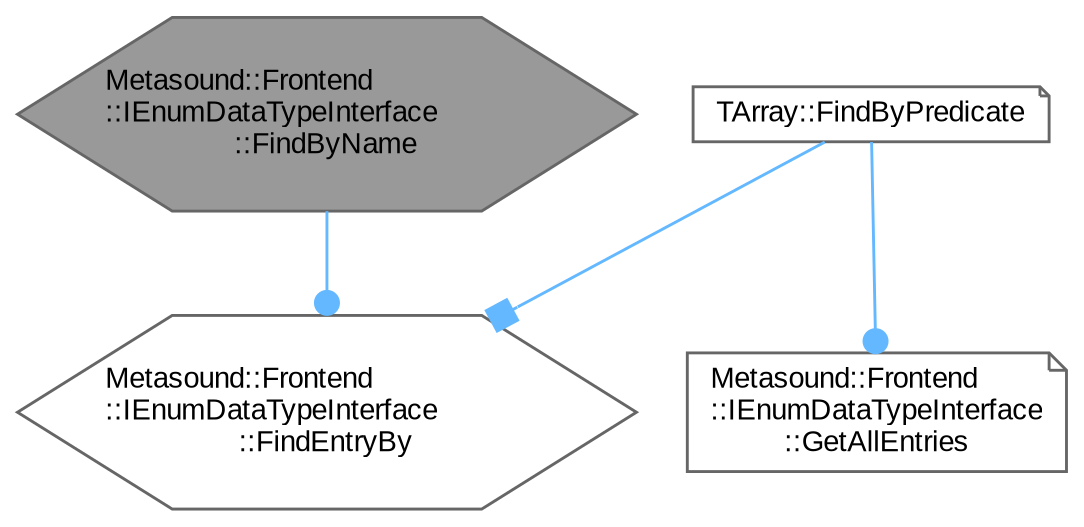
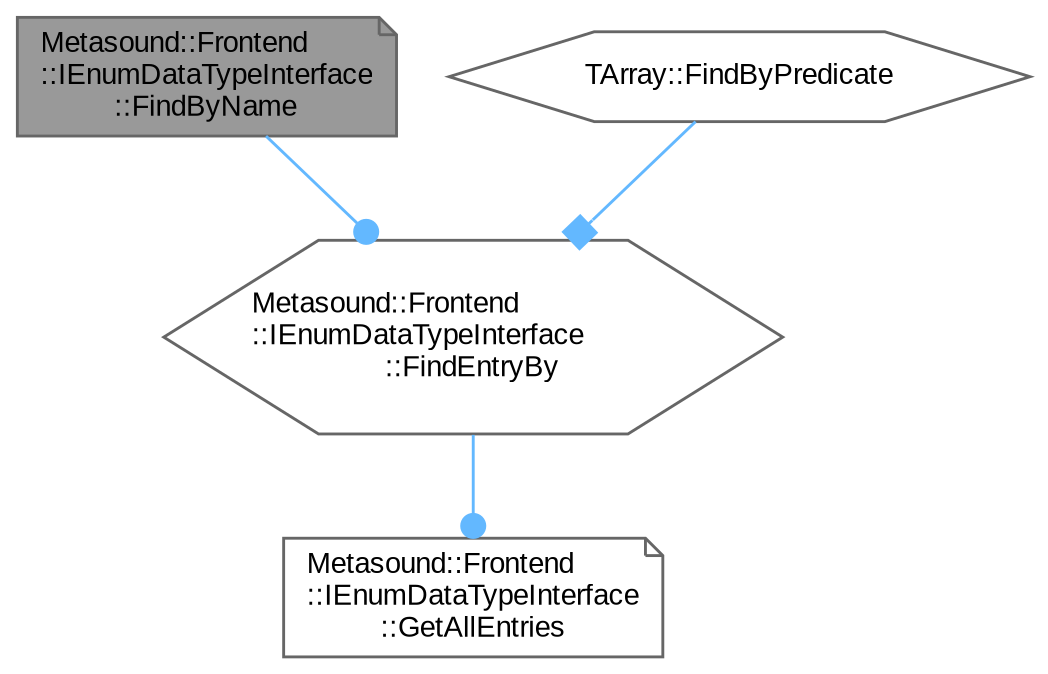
(327, 114) -> (207, 77)
(871, 114) -> (740, 77)
(873, 236) -> (473, 475)
